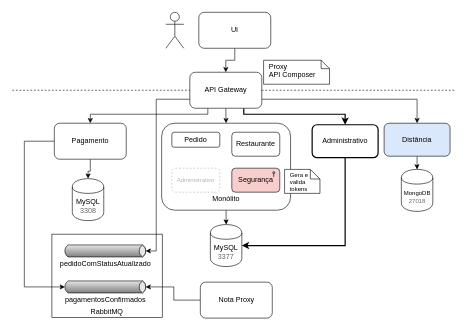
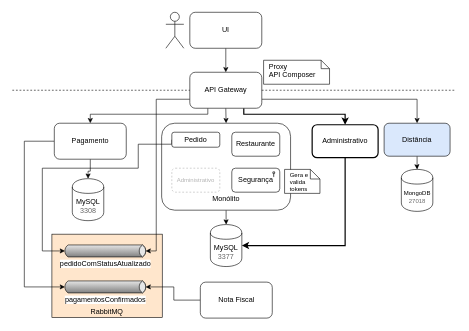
(235, 30) -> (226, 30)
(256, 180) -> (256, 180)
none -> (42, 250)
(107, 276) -> (107, 276)
(237, 300) -> (237, 300)
